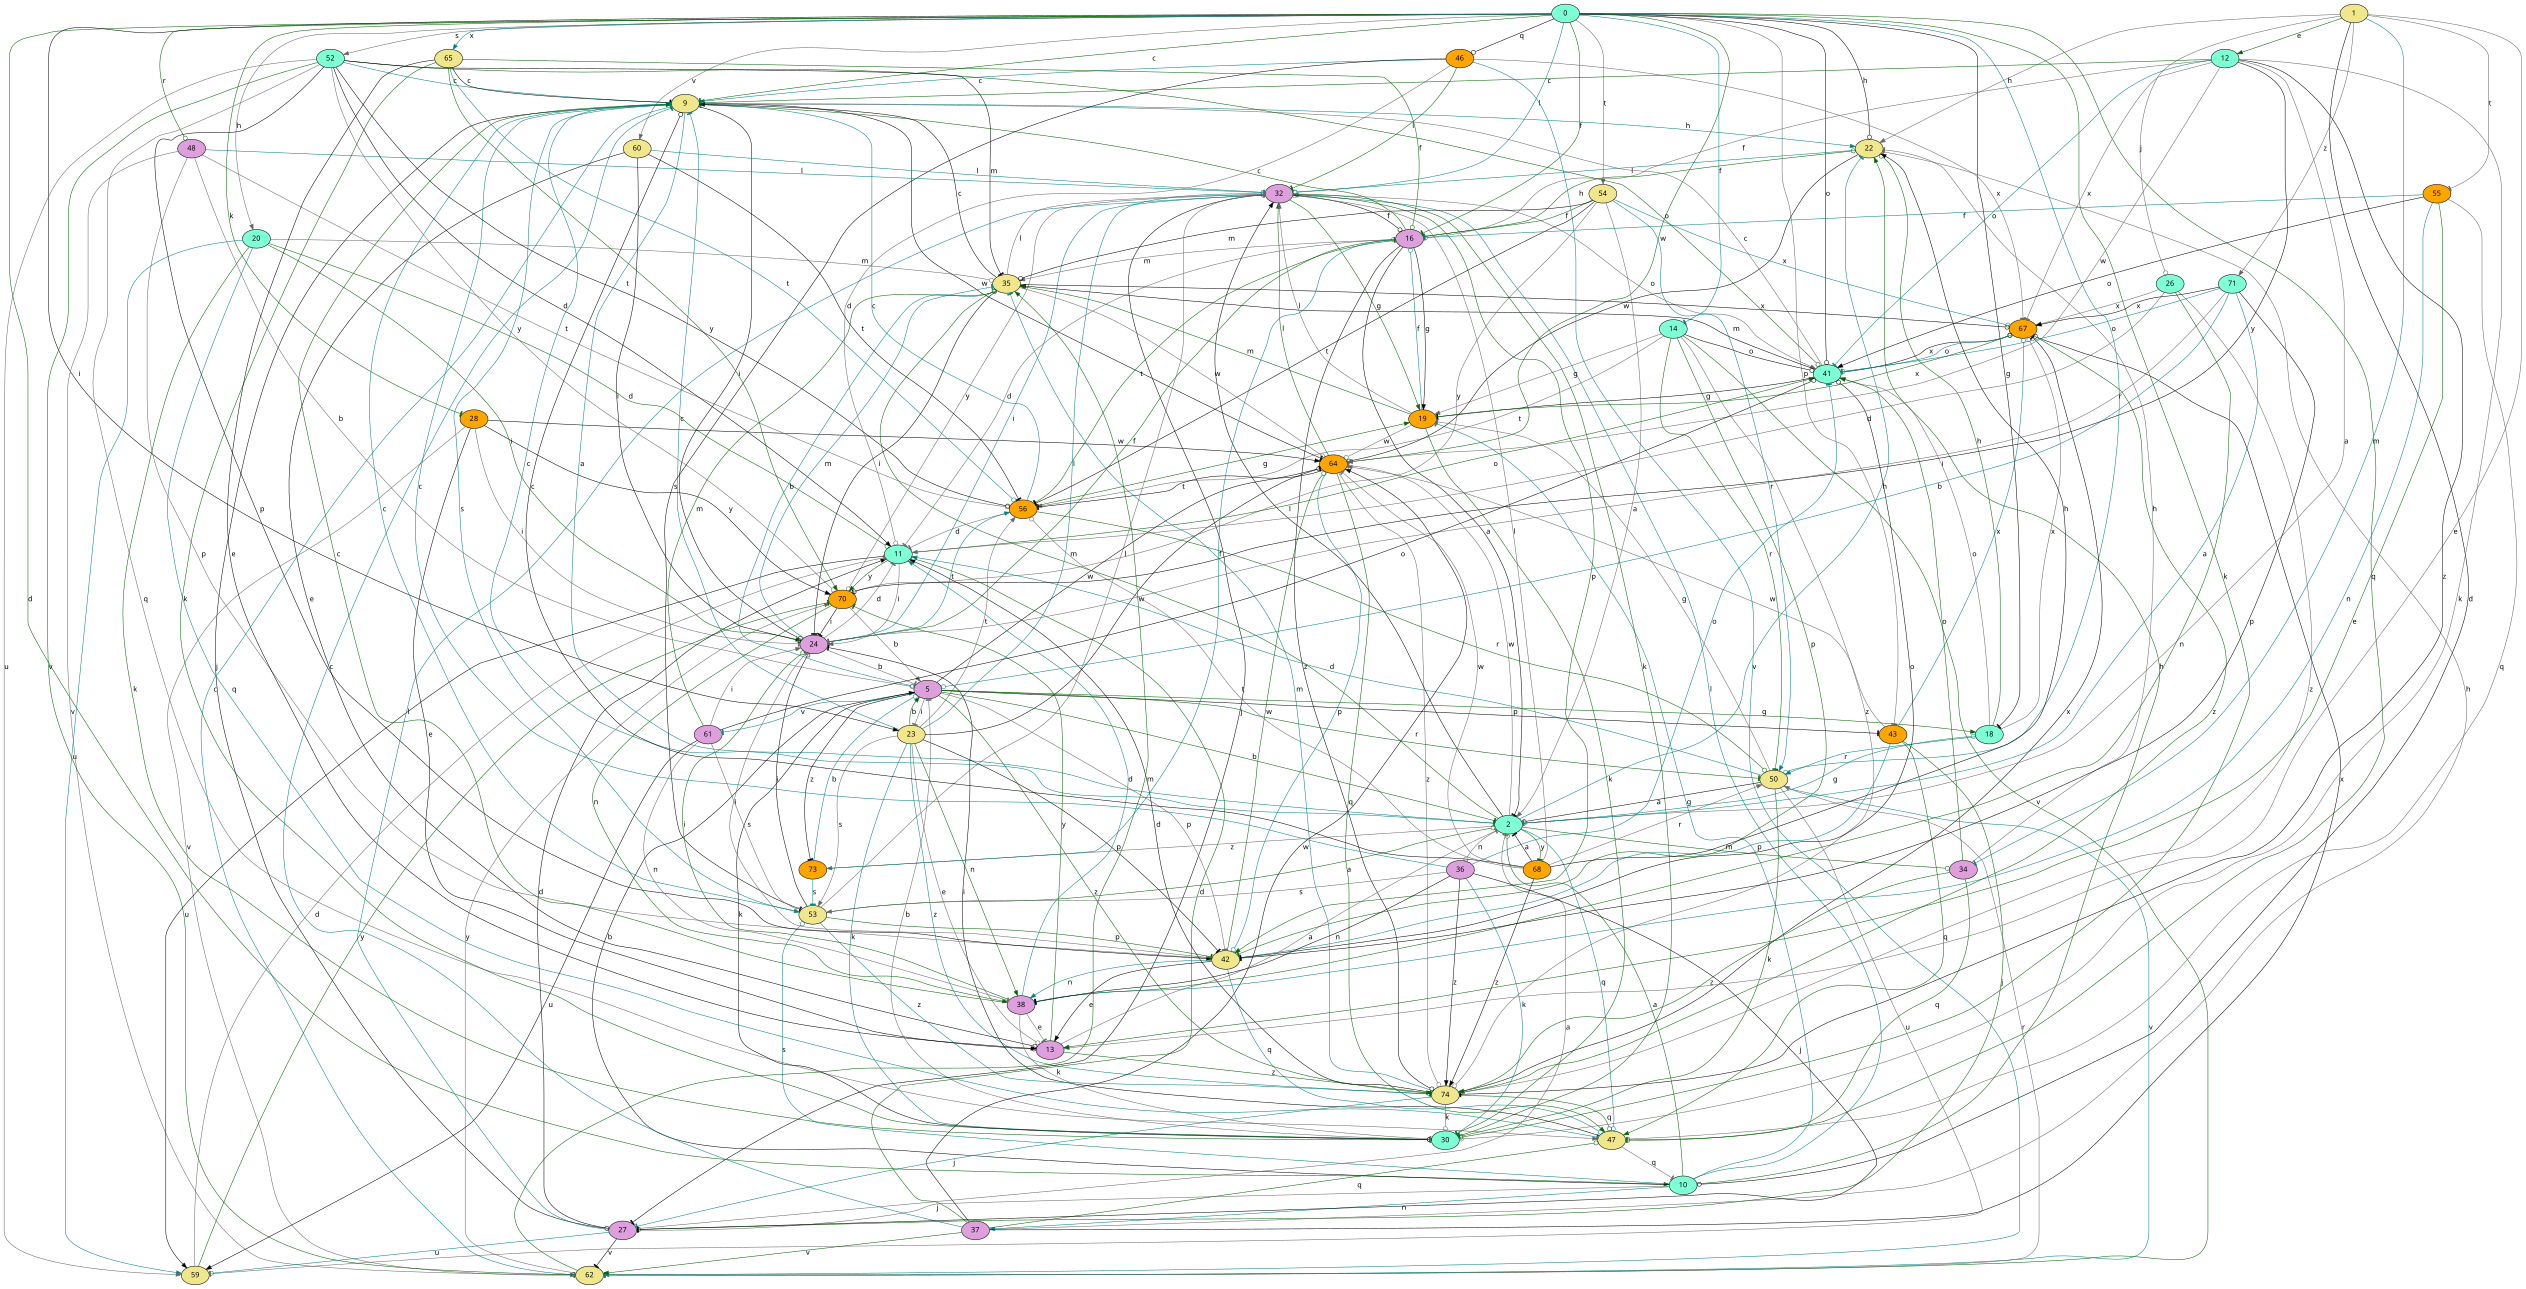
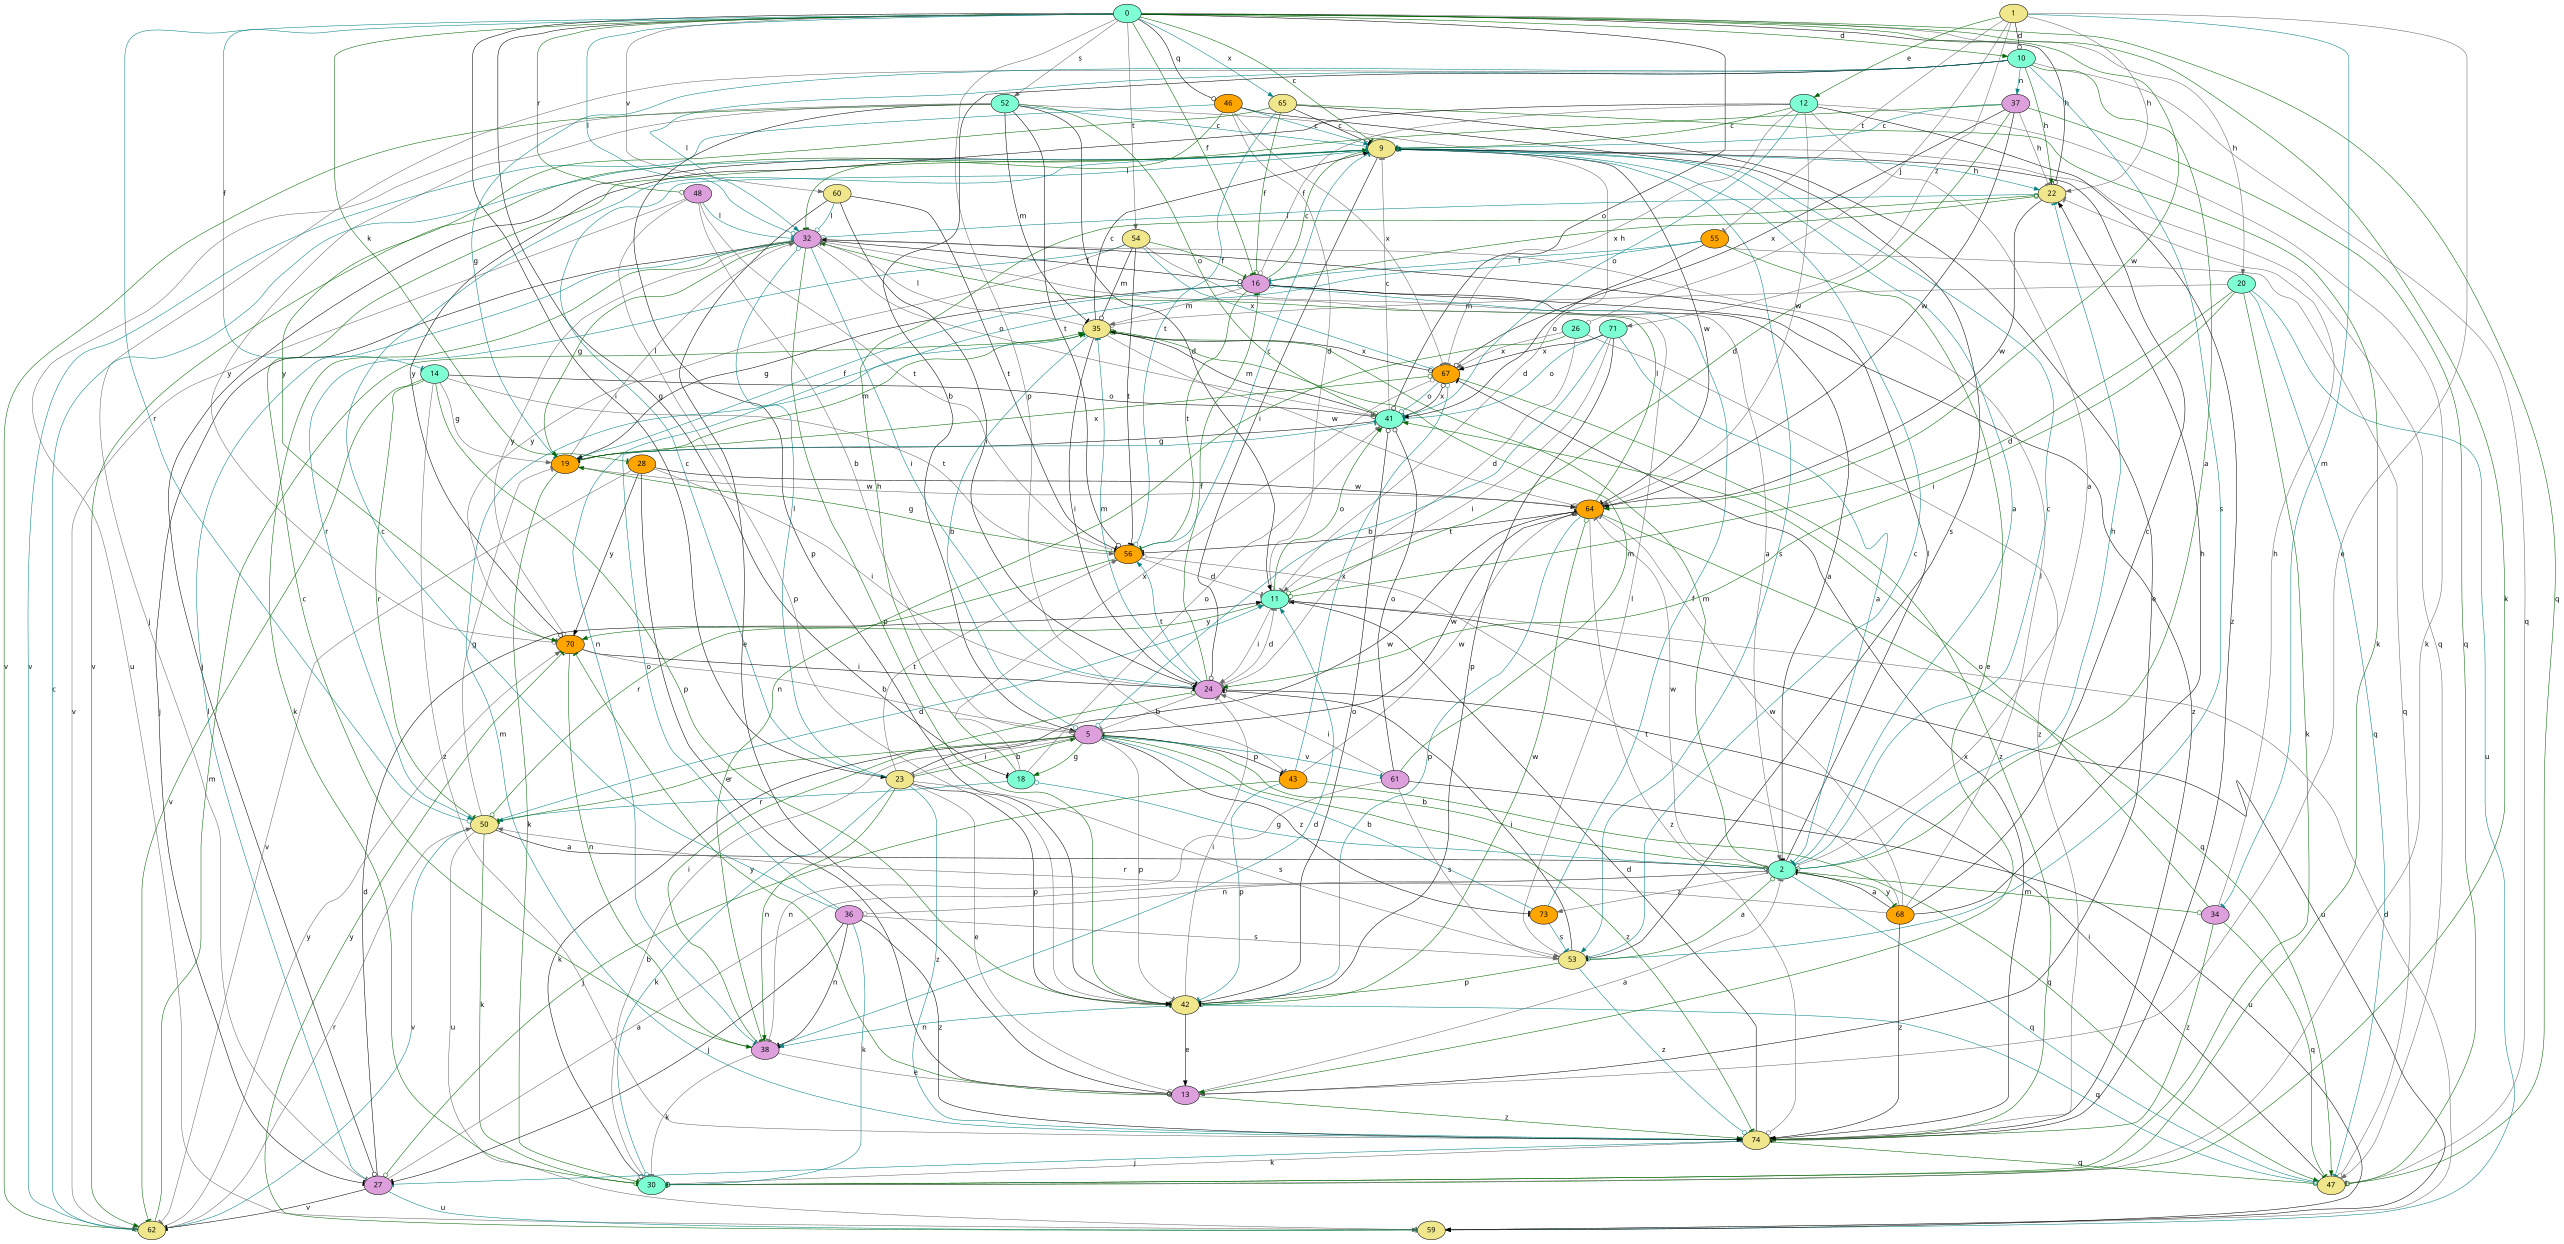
(1098, 309) -> (1556, 321)
(1218, 752) -> (1432, 808)
(1646, 1162) -> (2524, 542)
